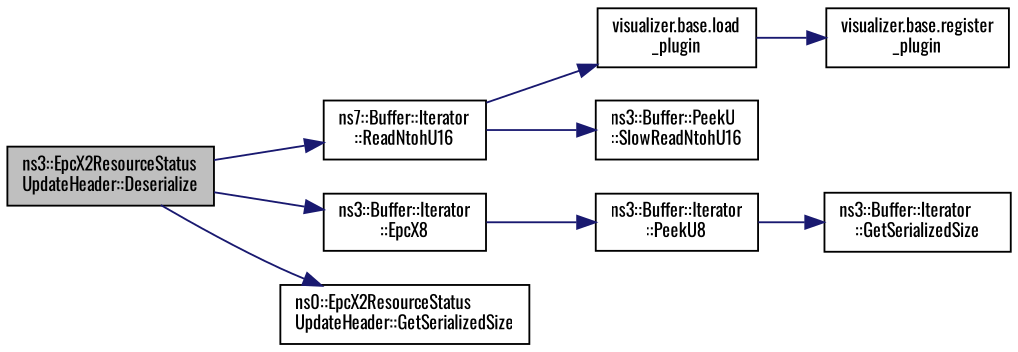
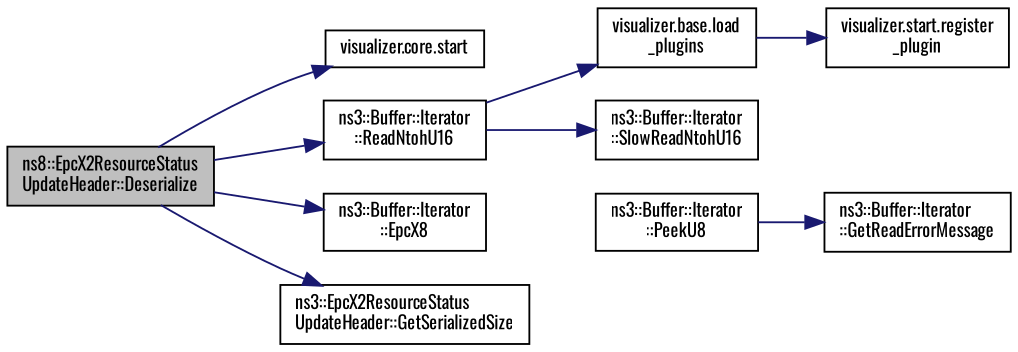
(677, 38) -> (677, 38)
(918, 38) -> (918, 38)
none -> (405, 49)
(405, 130) -> (405, 130)
(677, 130) -> (677, 130)
(111, 176) -> (111, 176)
(532, 222) -> none
(918, 222) -> (918, 222)
(405, 314) -> (405, 314)
